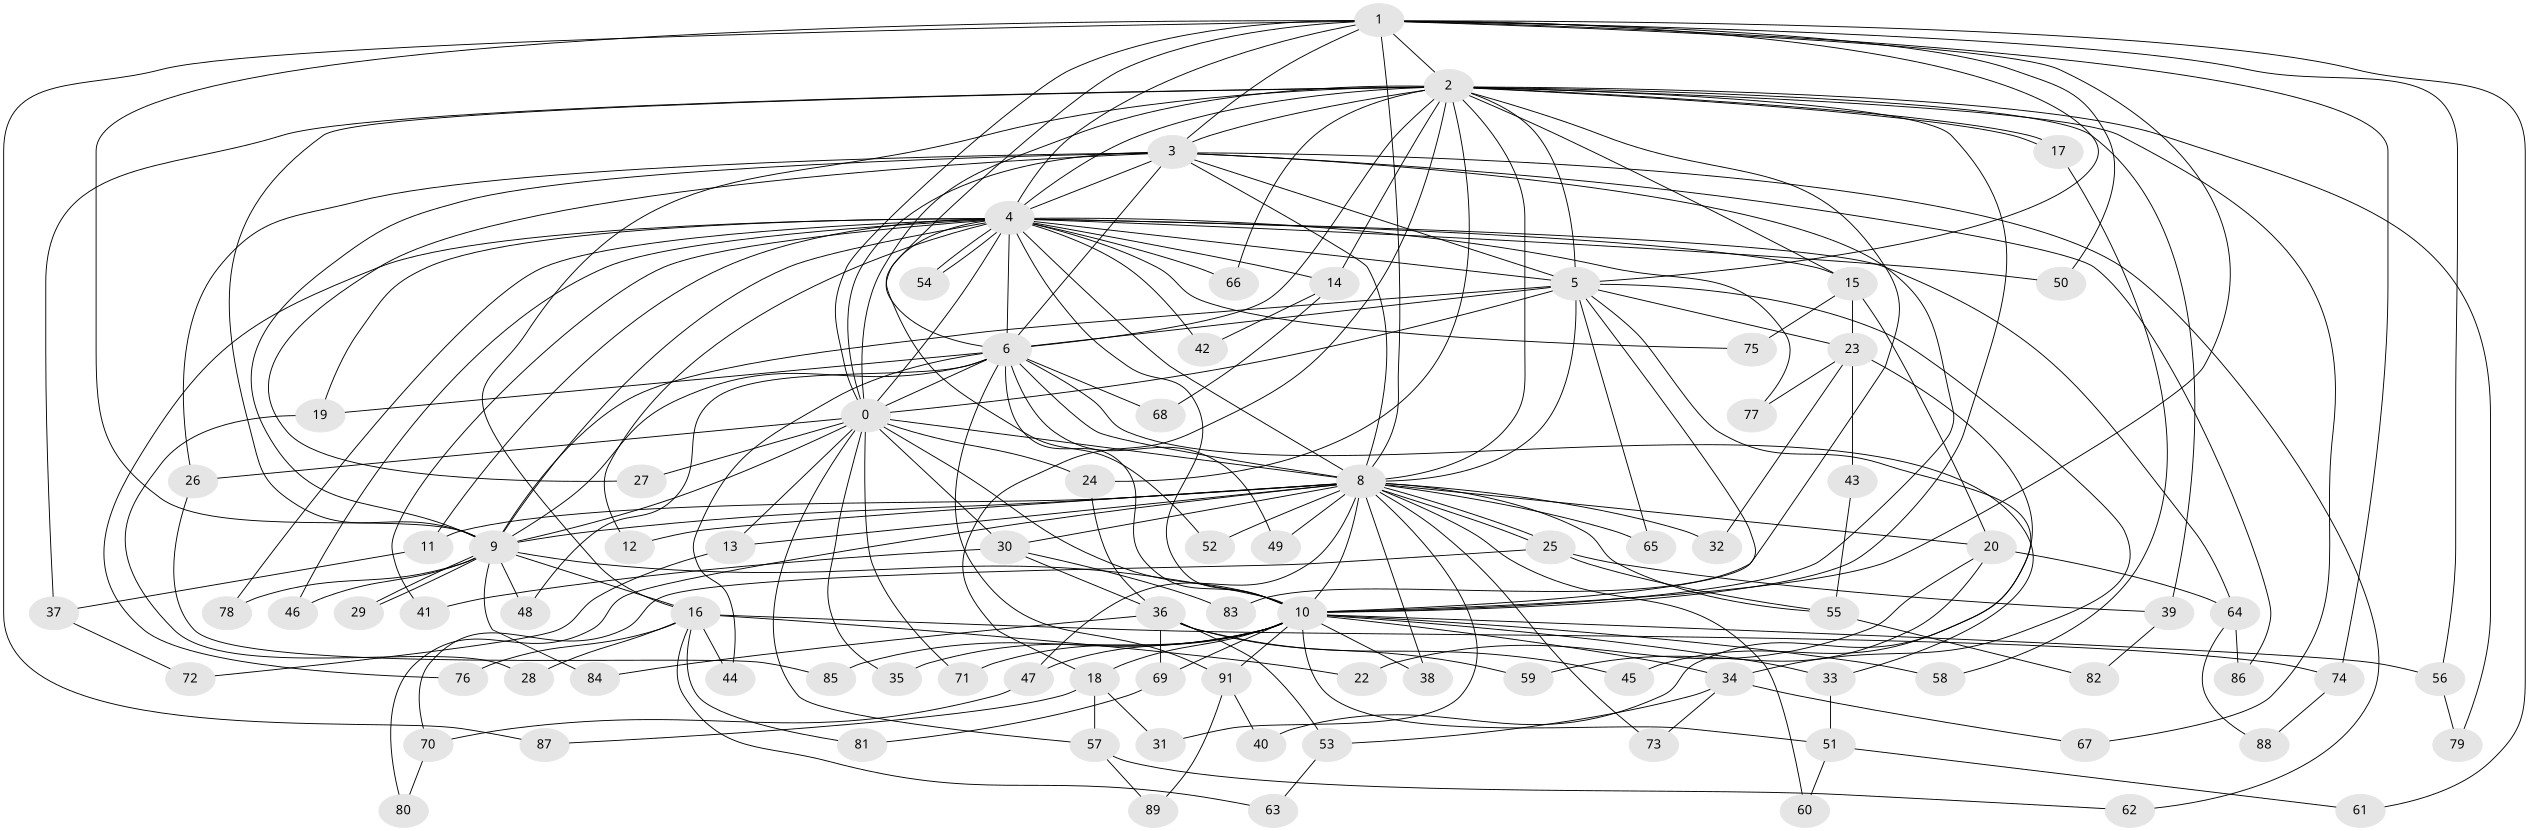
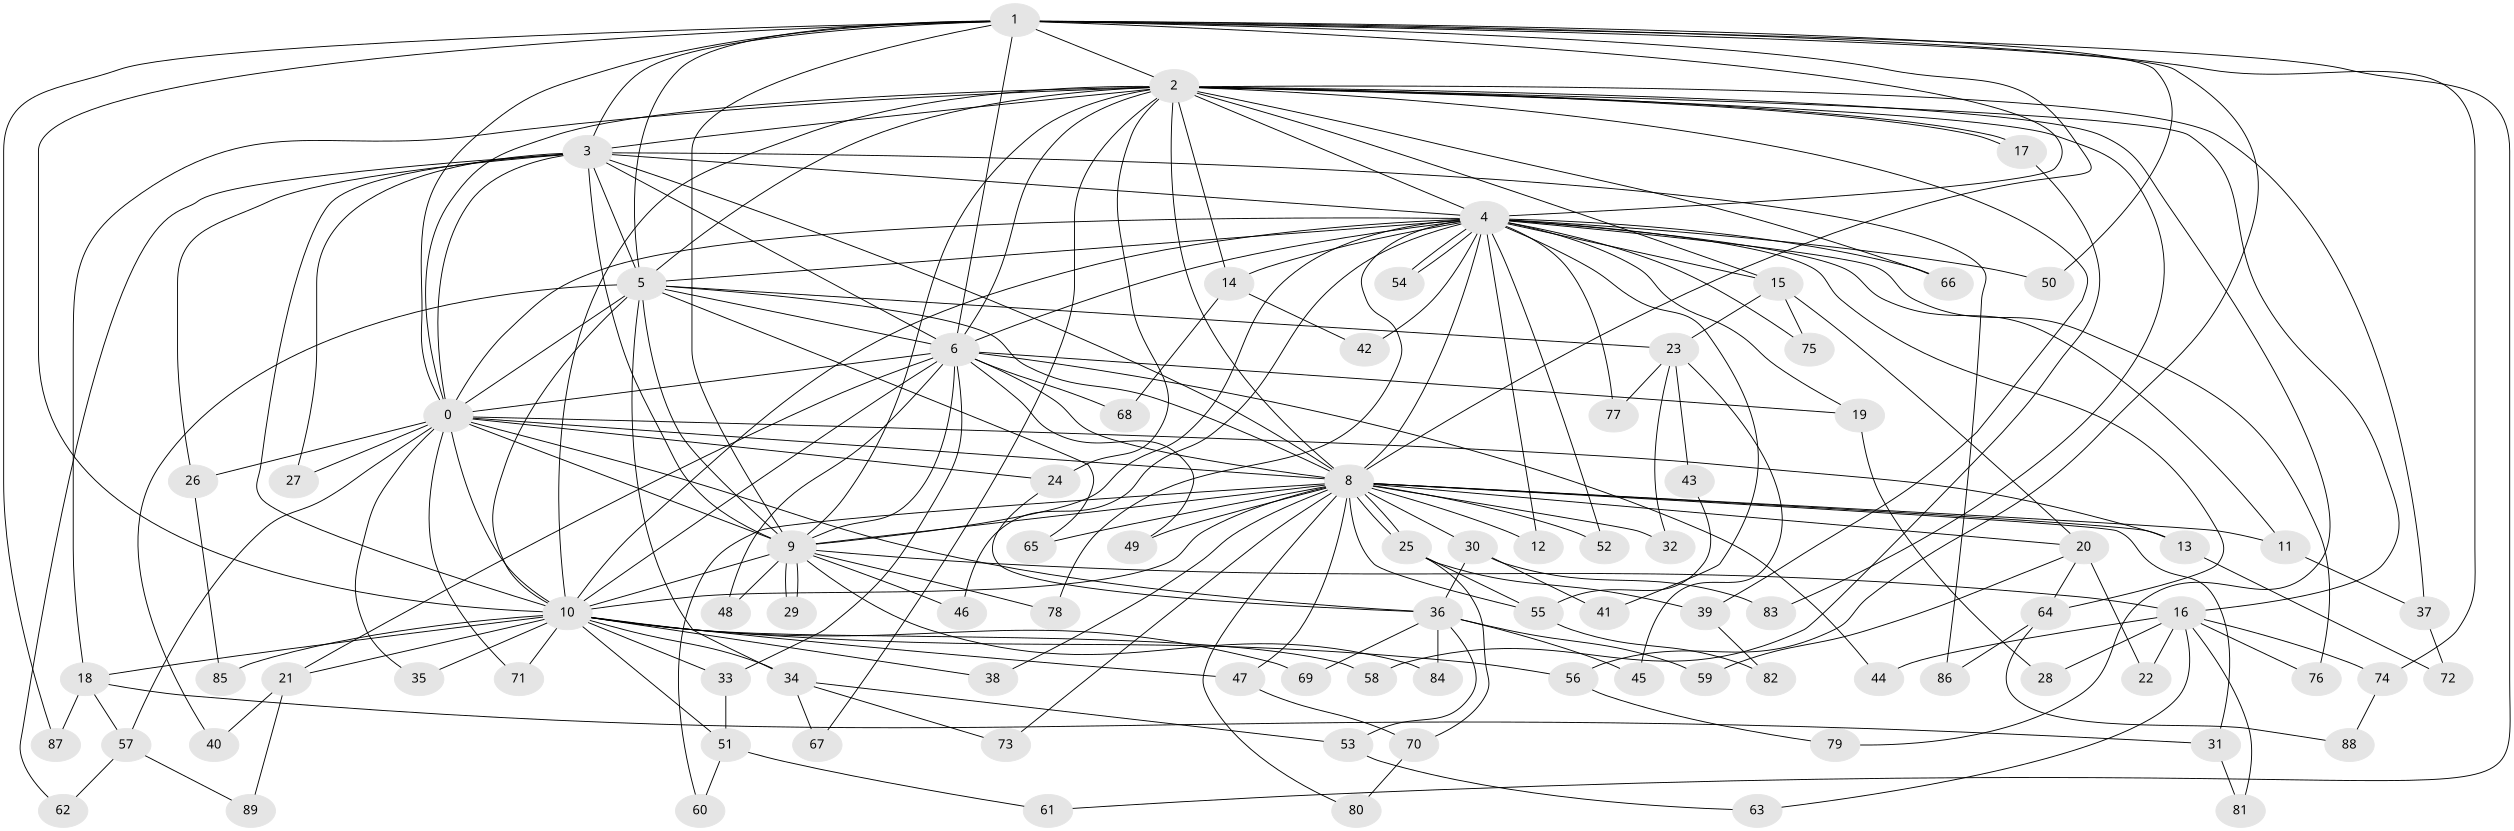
(935, 481) -> (935, 553)
(1226, 679) -> (286, 679)
(1016, 723) -> (2226, 773)
